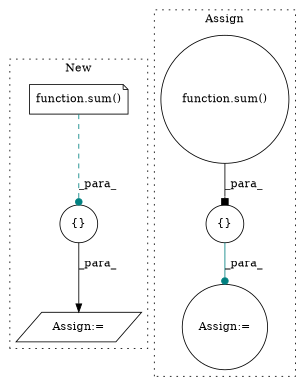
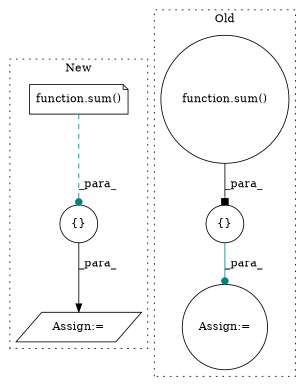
(225, 19) -> (225, 19)
